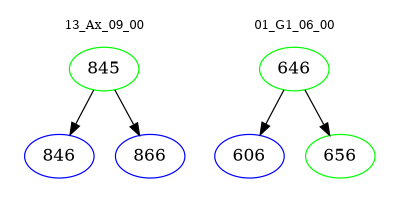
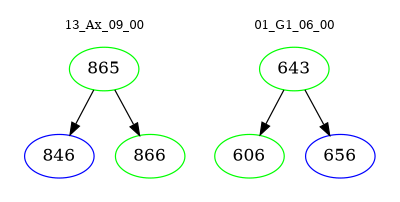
(104, 69) -> (104, 69)
(294, 69) -> (294, 69)
(150, 156) -> (150, 156)
(249, 156) -> (249, 156)
(340, 156) -> (340, 156)
